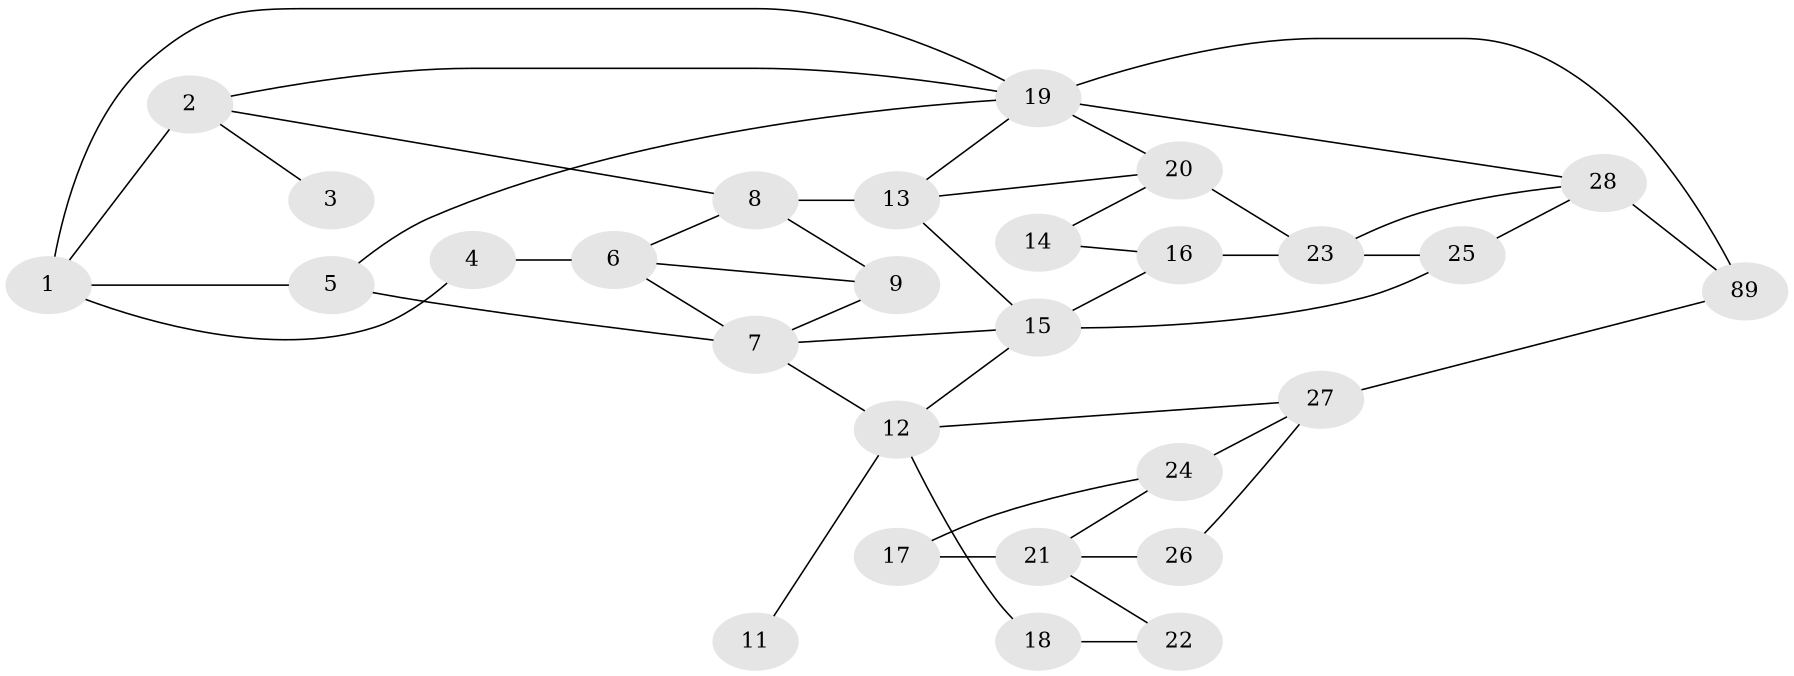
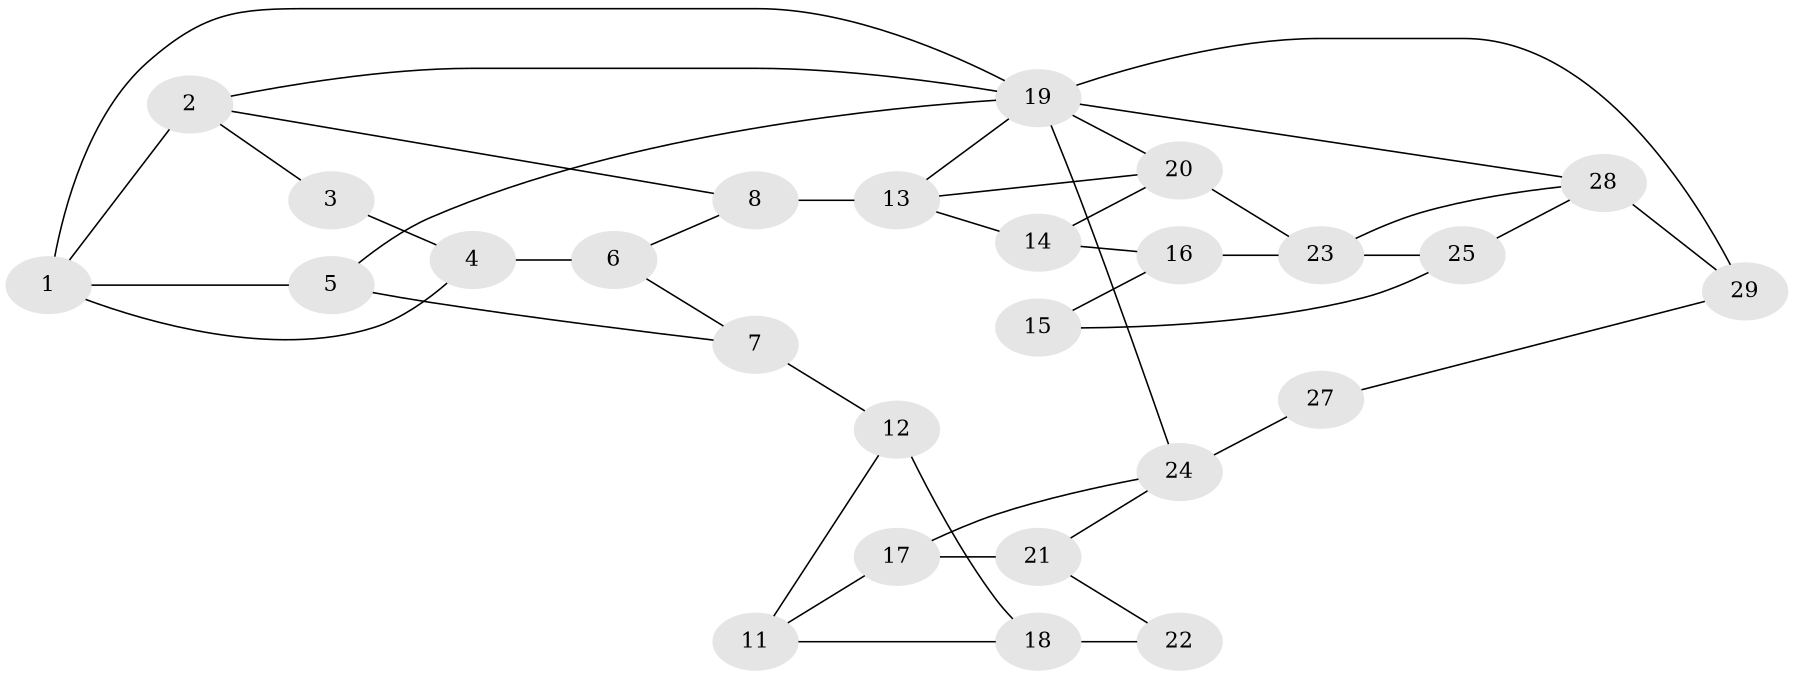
none -> (394, 226)
(968, 264) -> (968, 222)
none -> (1109, 276)
(897, 285) -> none
(1745, 291) -> (1745, 291)
(897, 336) -> none
(968, 379) -> none
(1109, 415) -> none
(1180, 557) -> none
none -> (826, 599)
none -> (897, 642)
